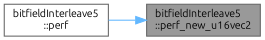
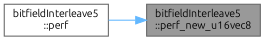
(203, 20) -> (203, 20)
